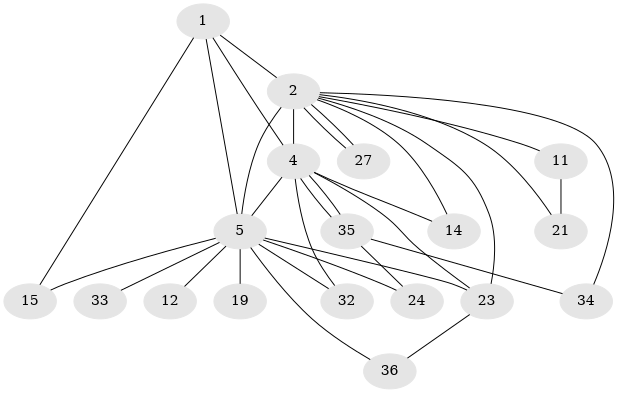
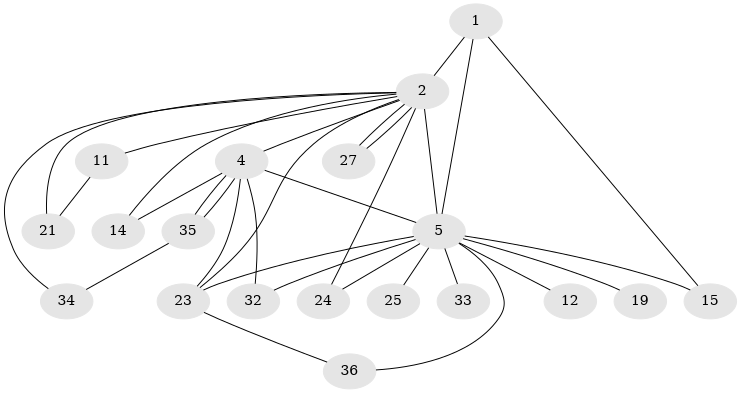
(247, 92) -> none
(390, 274) -> (375, 197)
none -> (393, 301)
